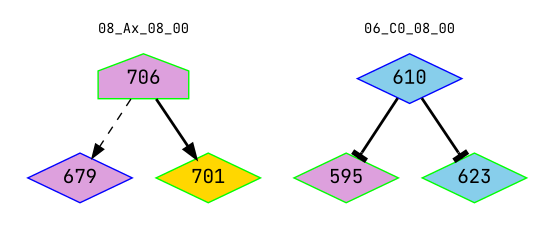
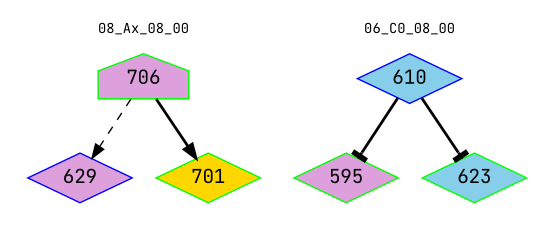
(80, 178) -> (80, 178)
